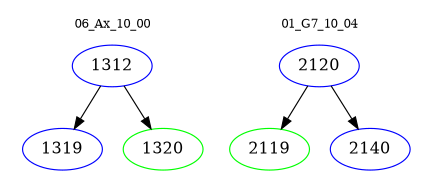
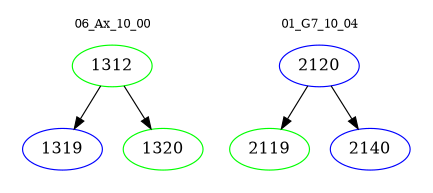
(112, 66) -> (112, 66)
